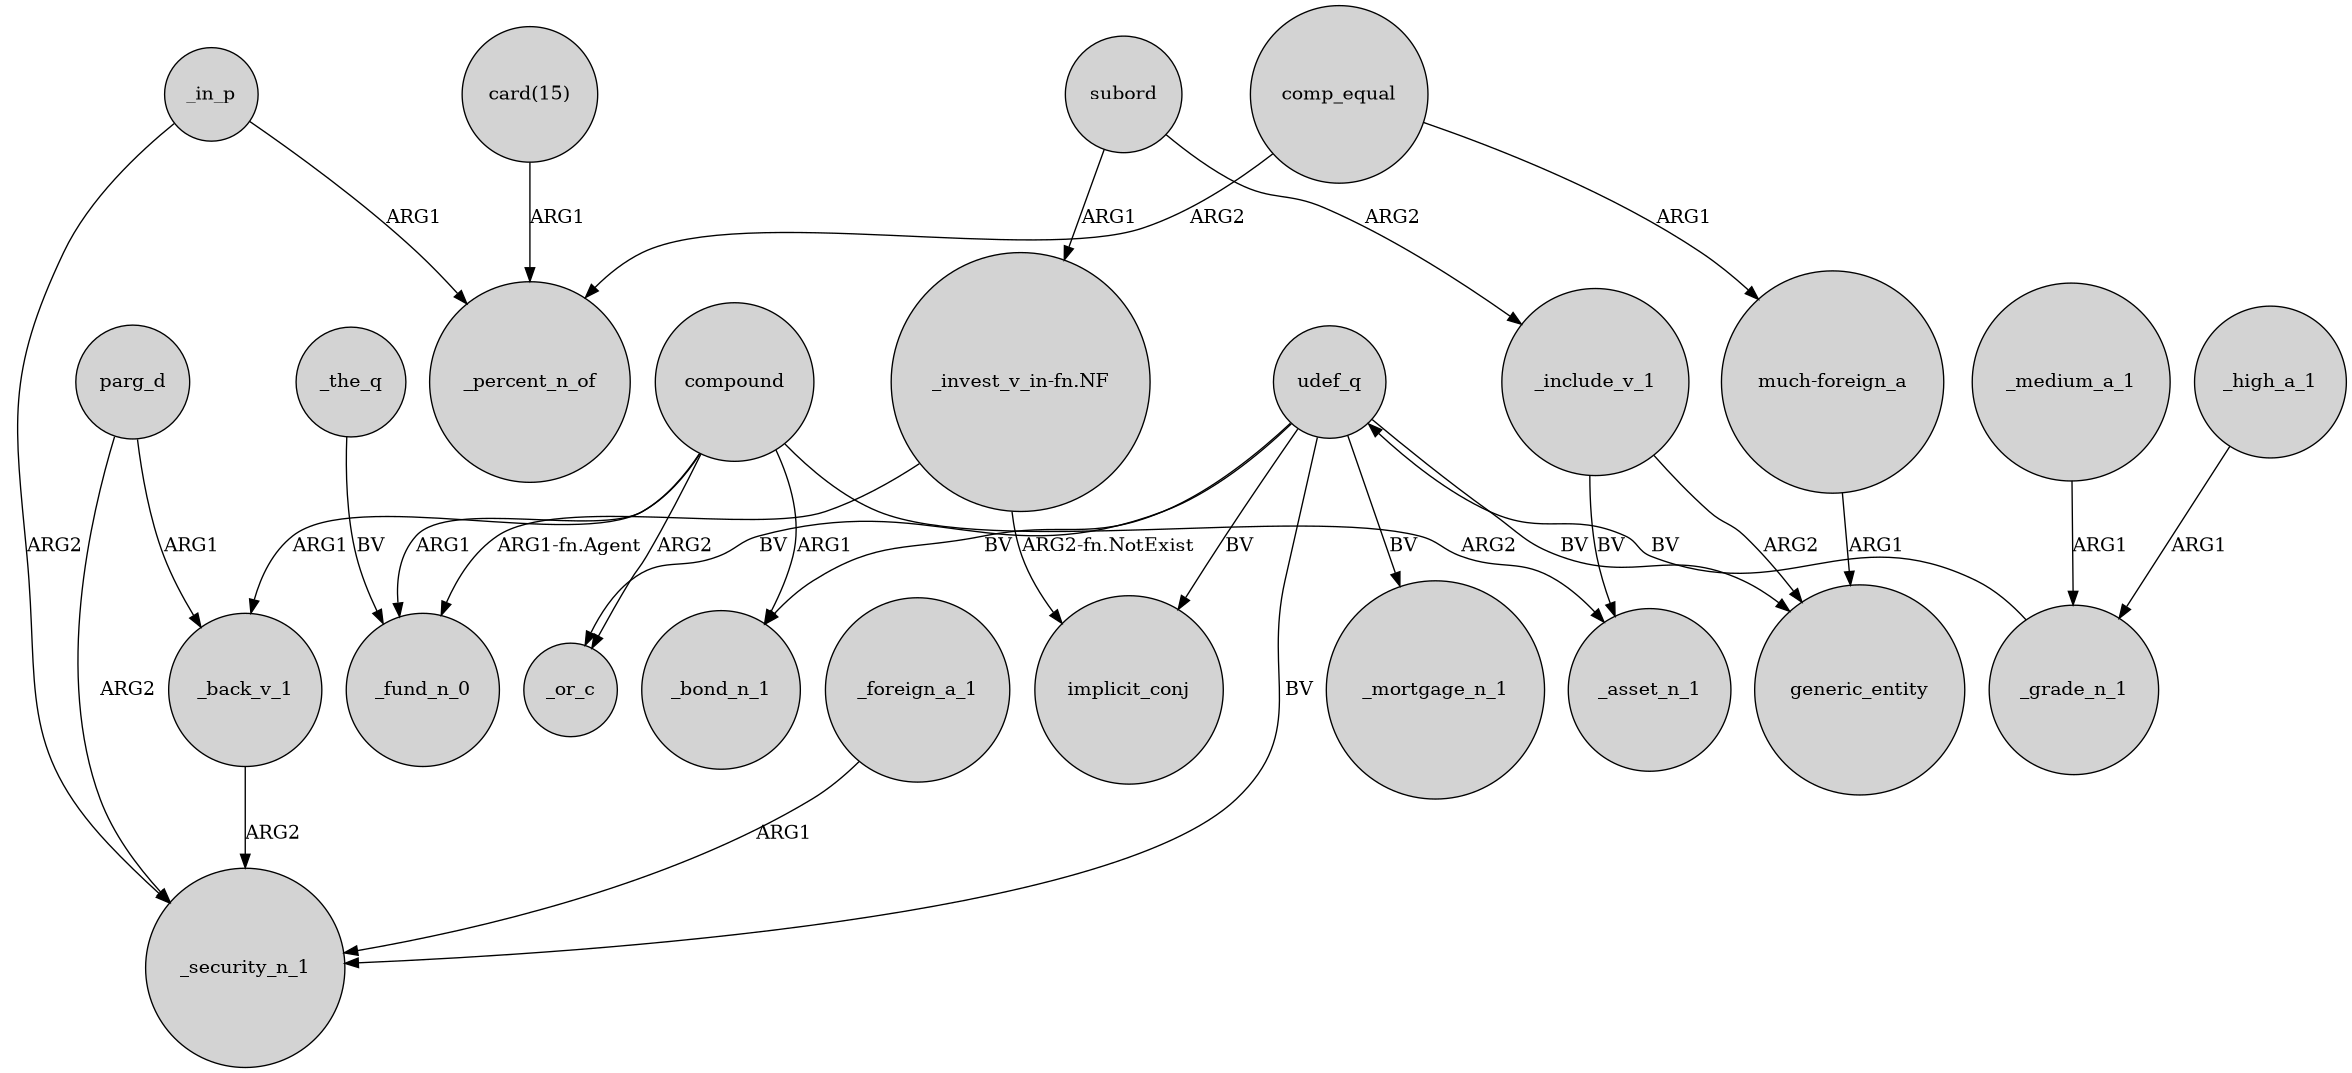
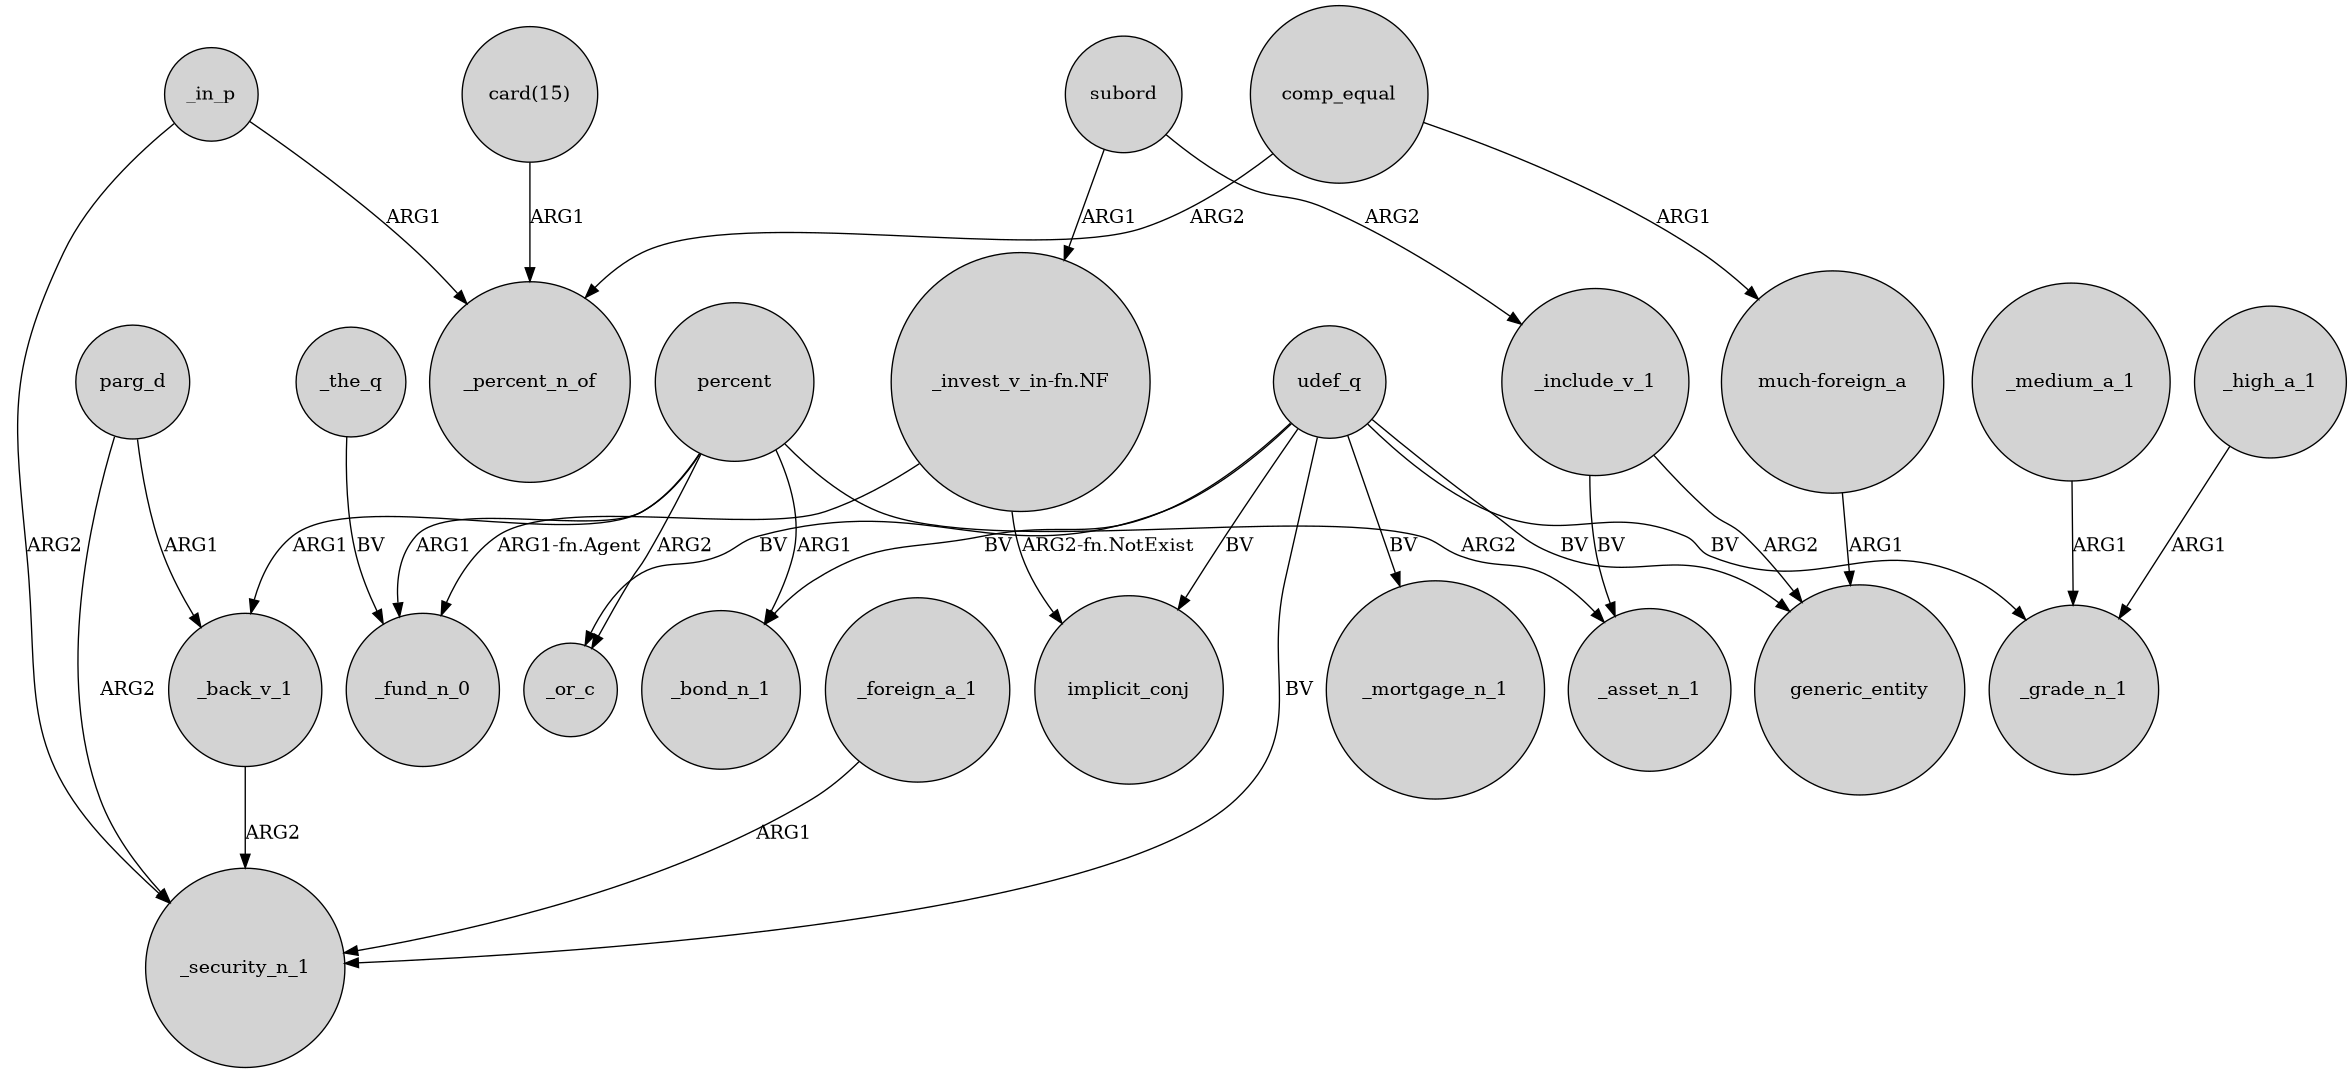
(735, 382) -> (735, 382)
(1643, 552) -> (1687, 537)
